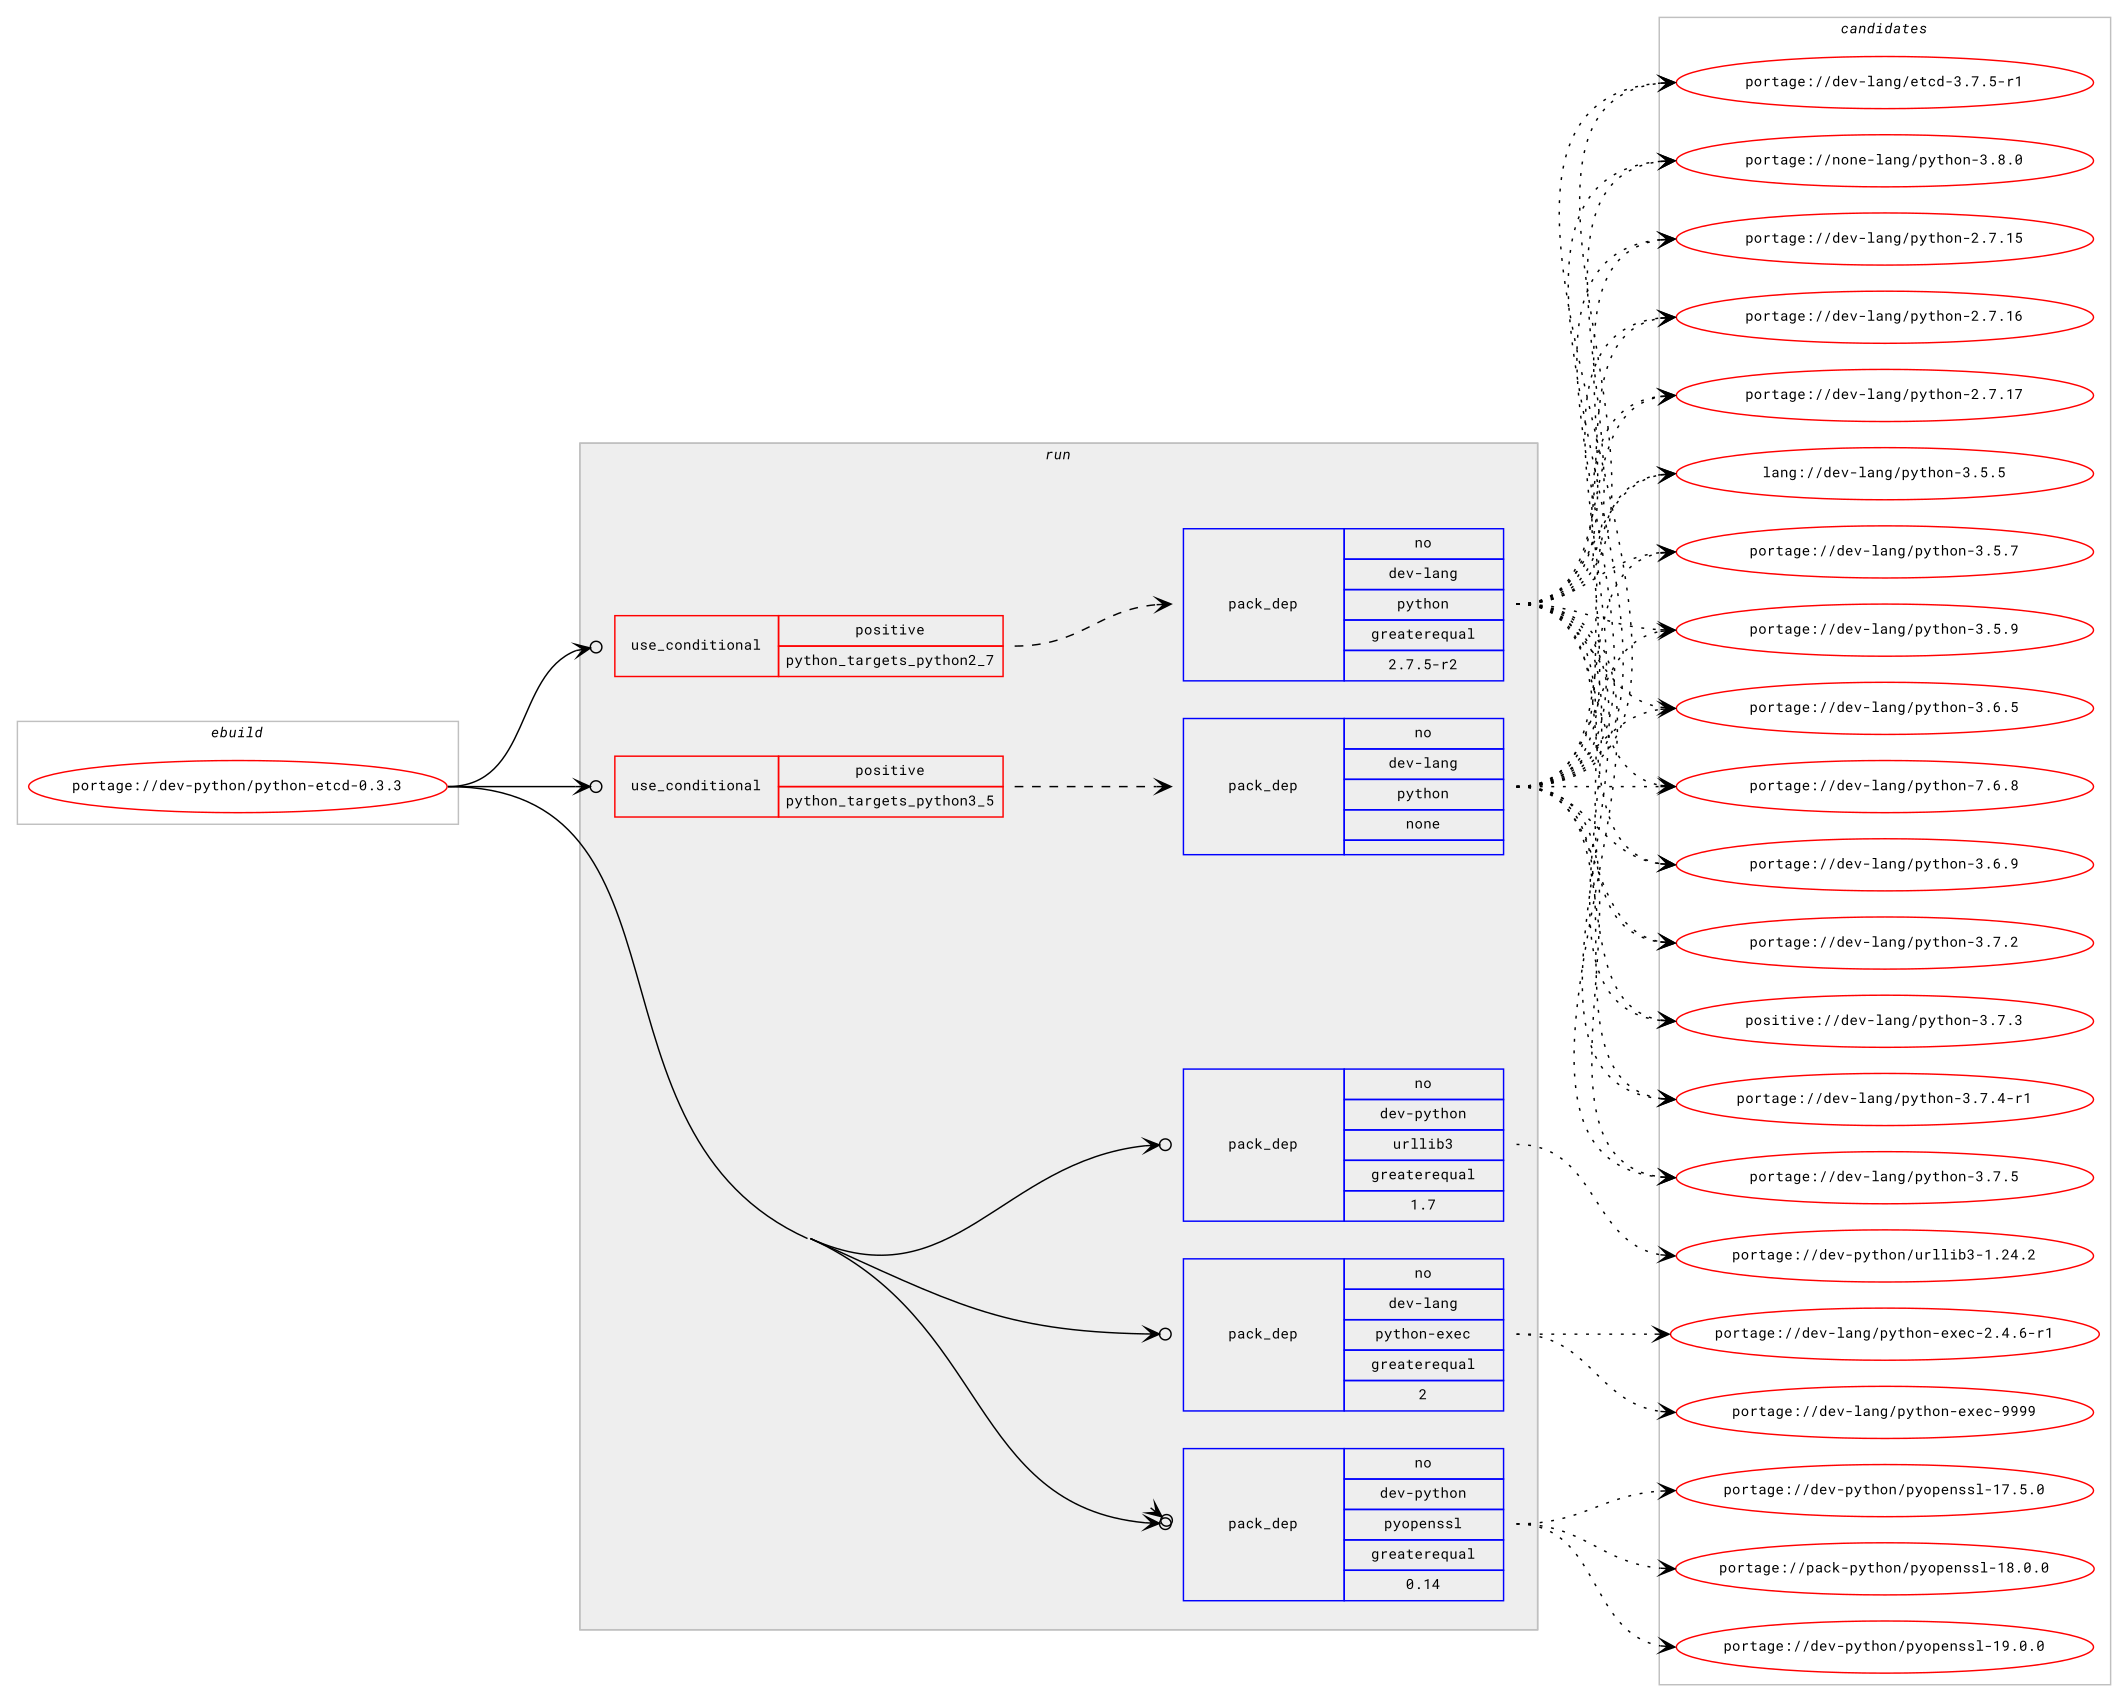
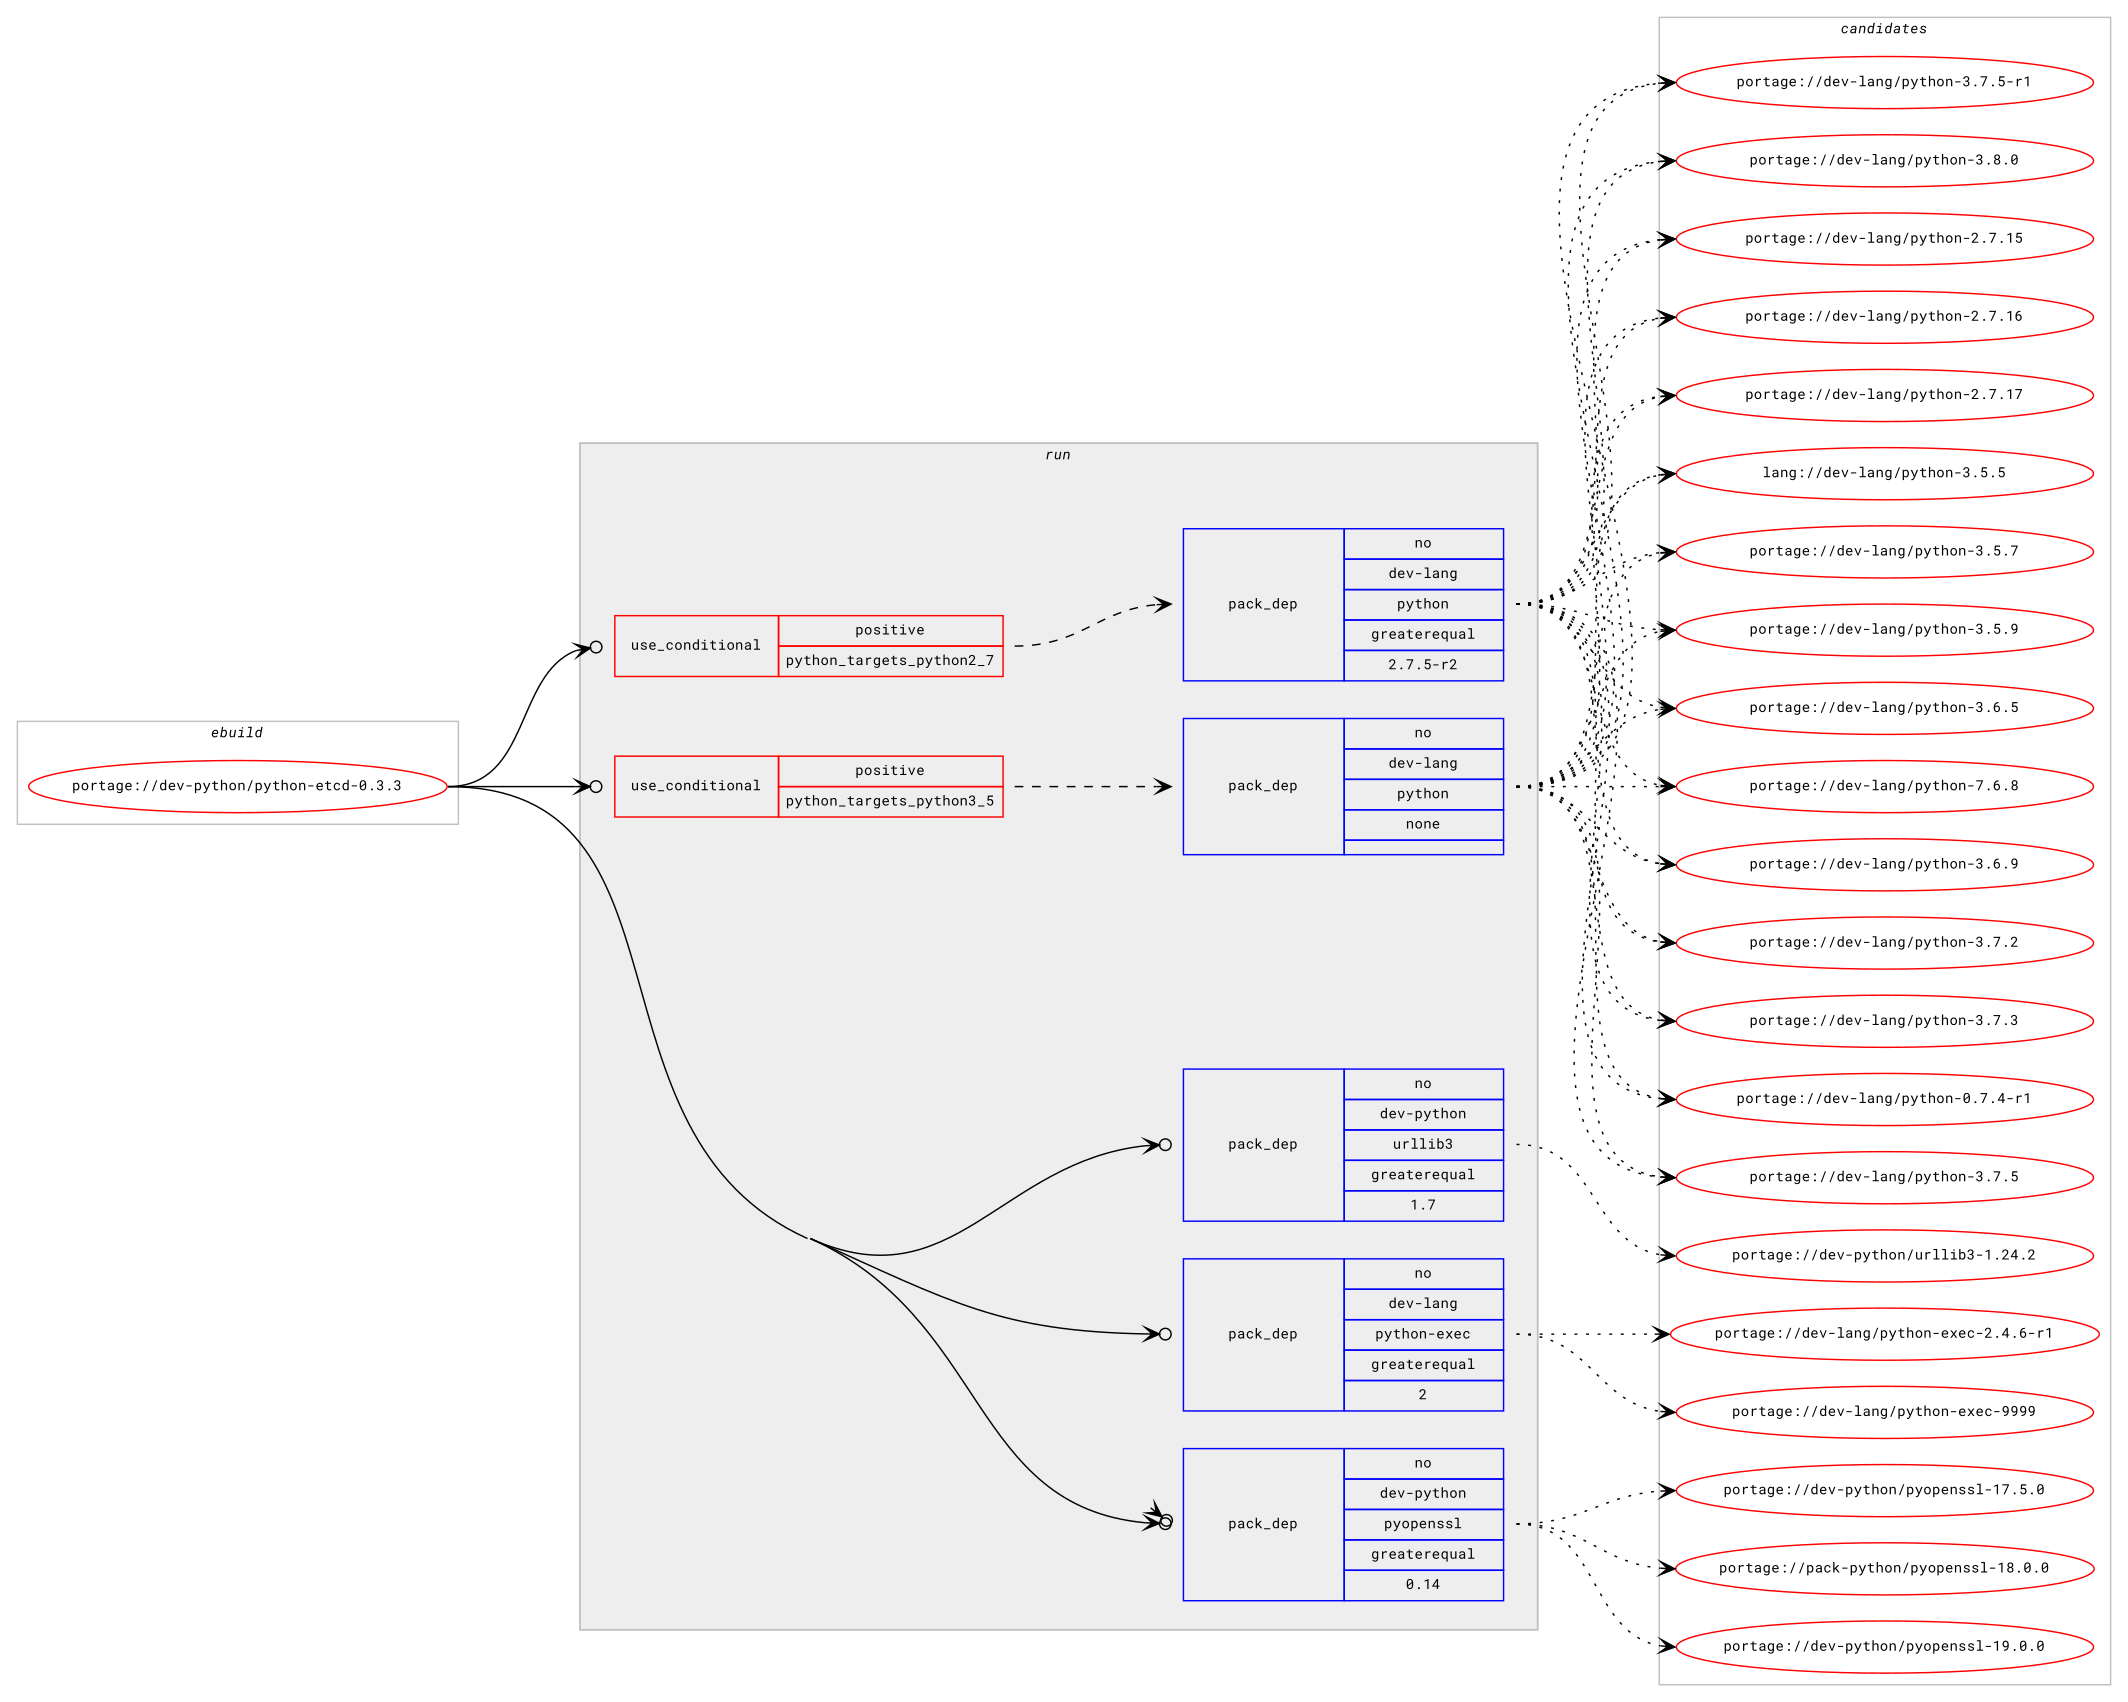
(1885, 83) -> (1885, 83)
(1885, 161) -> (1885, 161)
(1885, 1021) -> (1885, 1021)
(1885, 1099) -> (1885, 1099)
